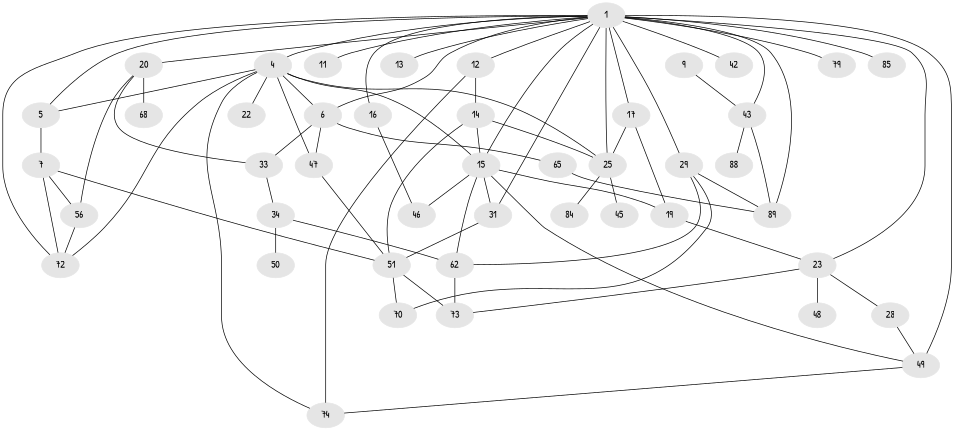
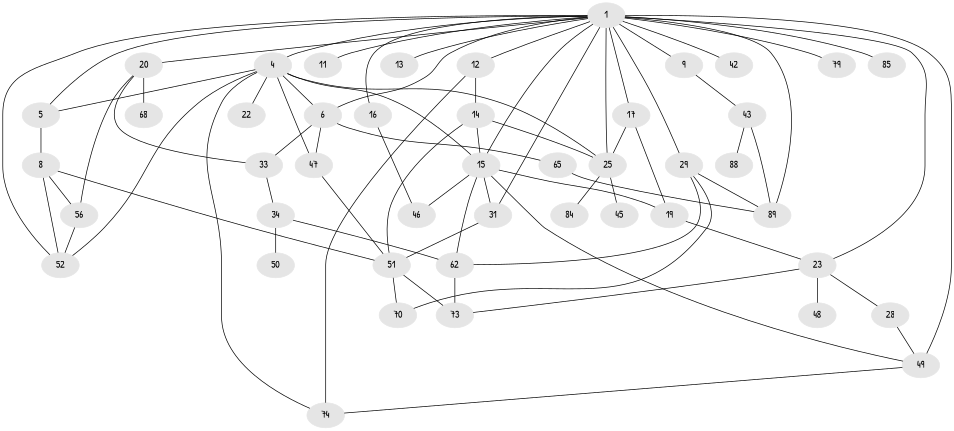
(743, 42) -> (645, 40)
(41, 165) -> (41, 165)
(60, 265) -> (60, 265)
